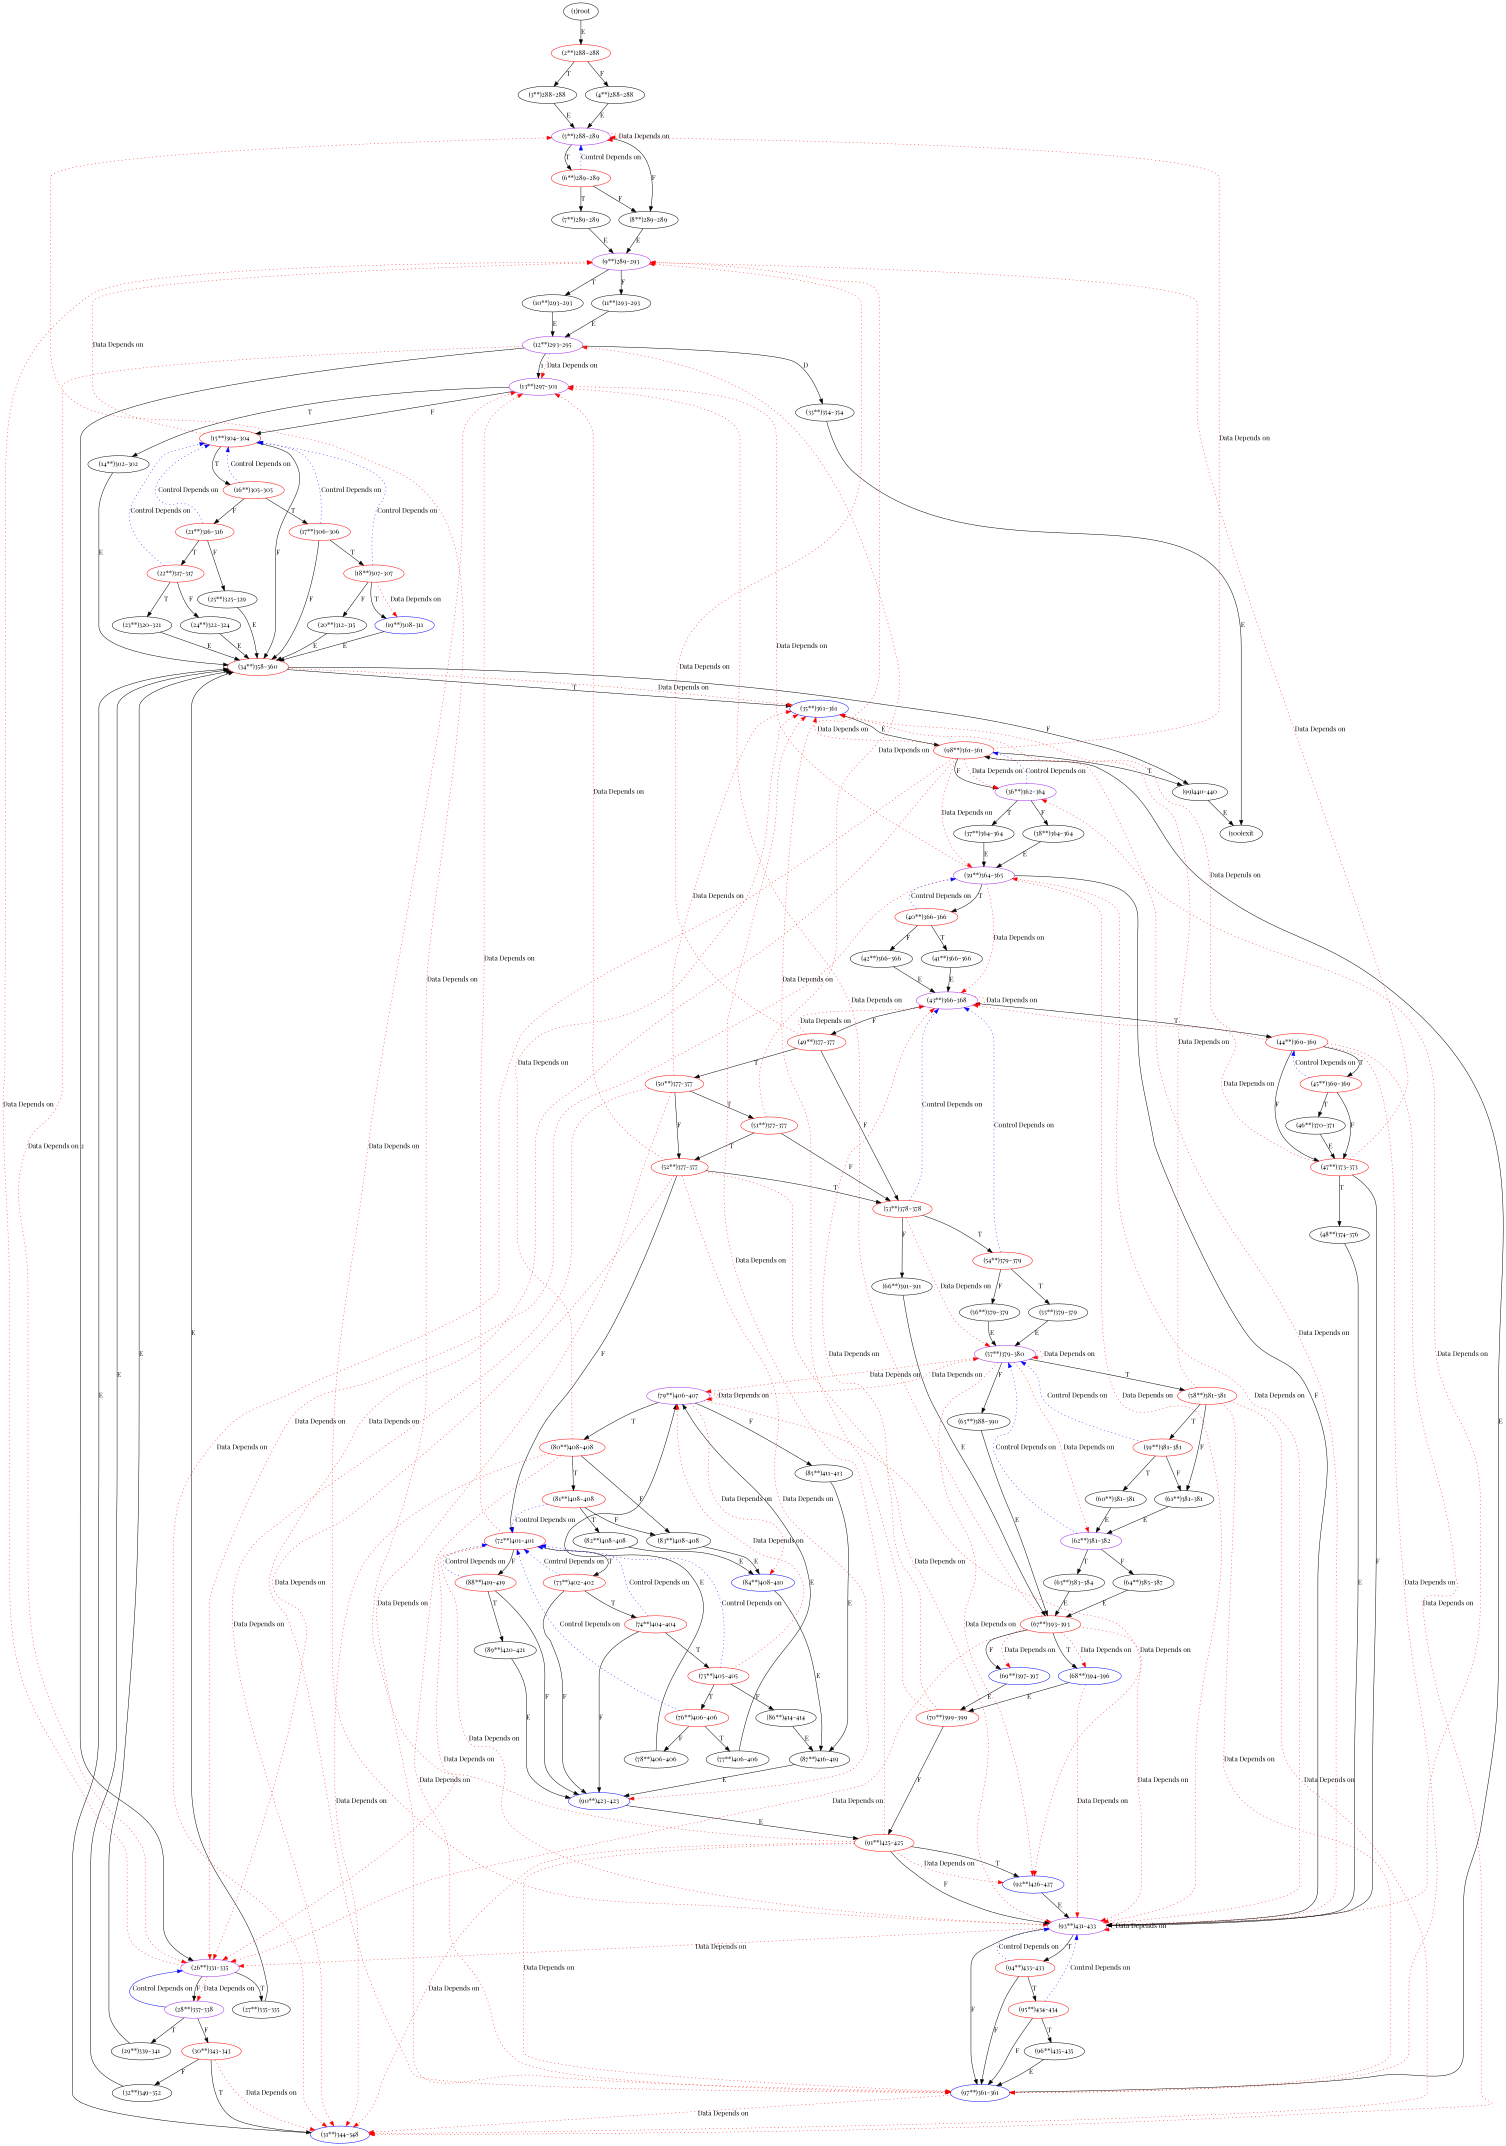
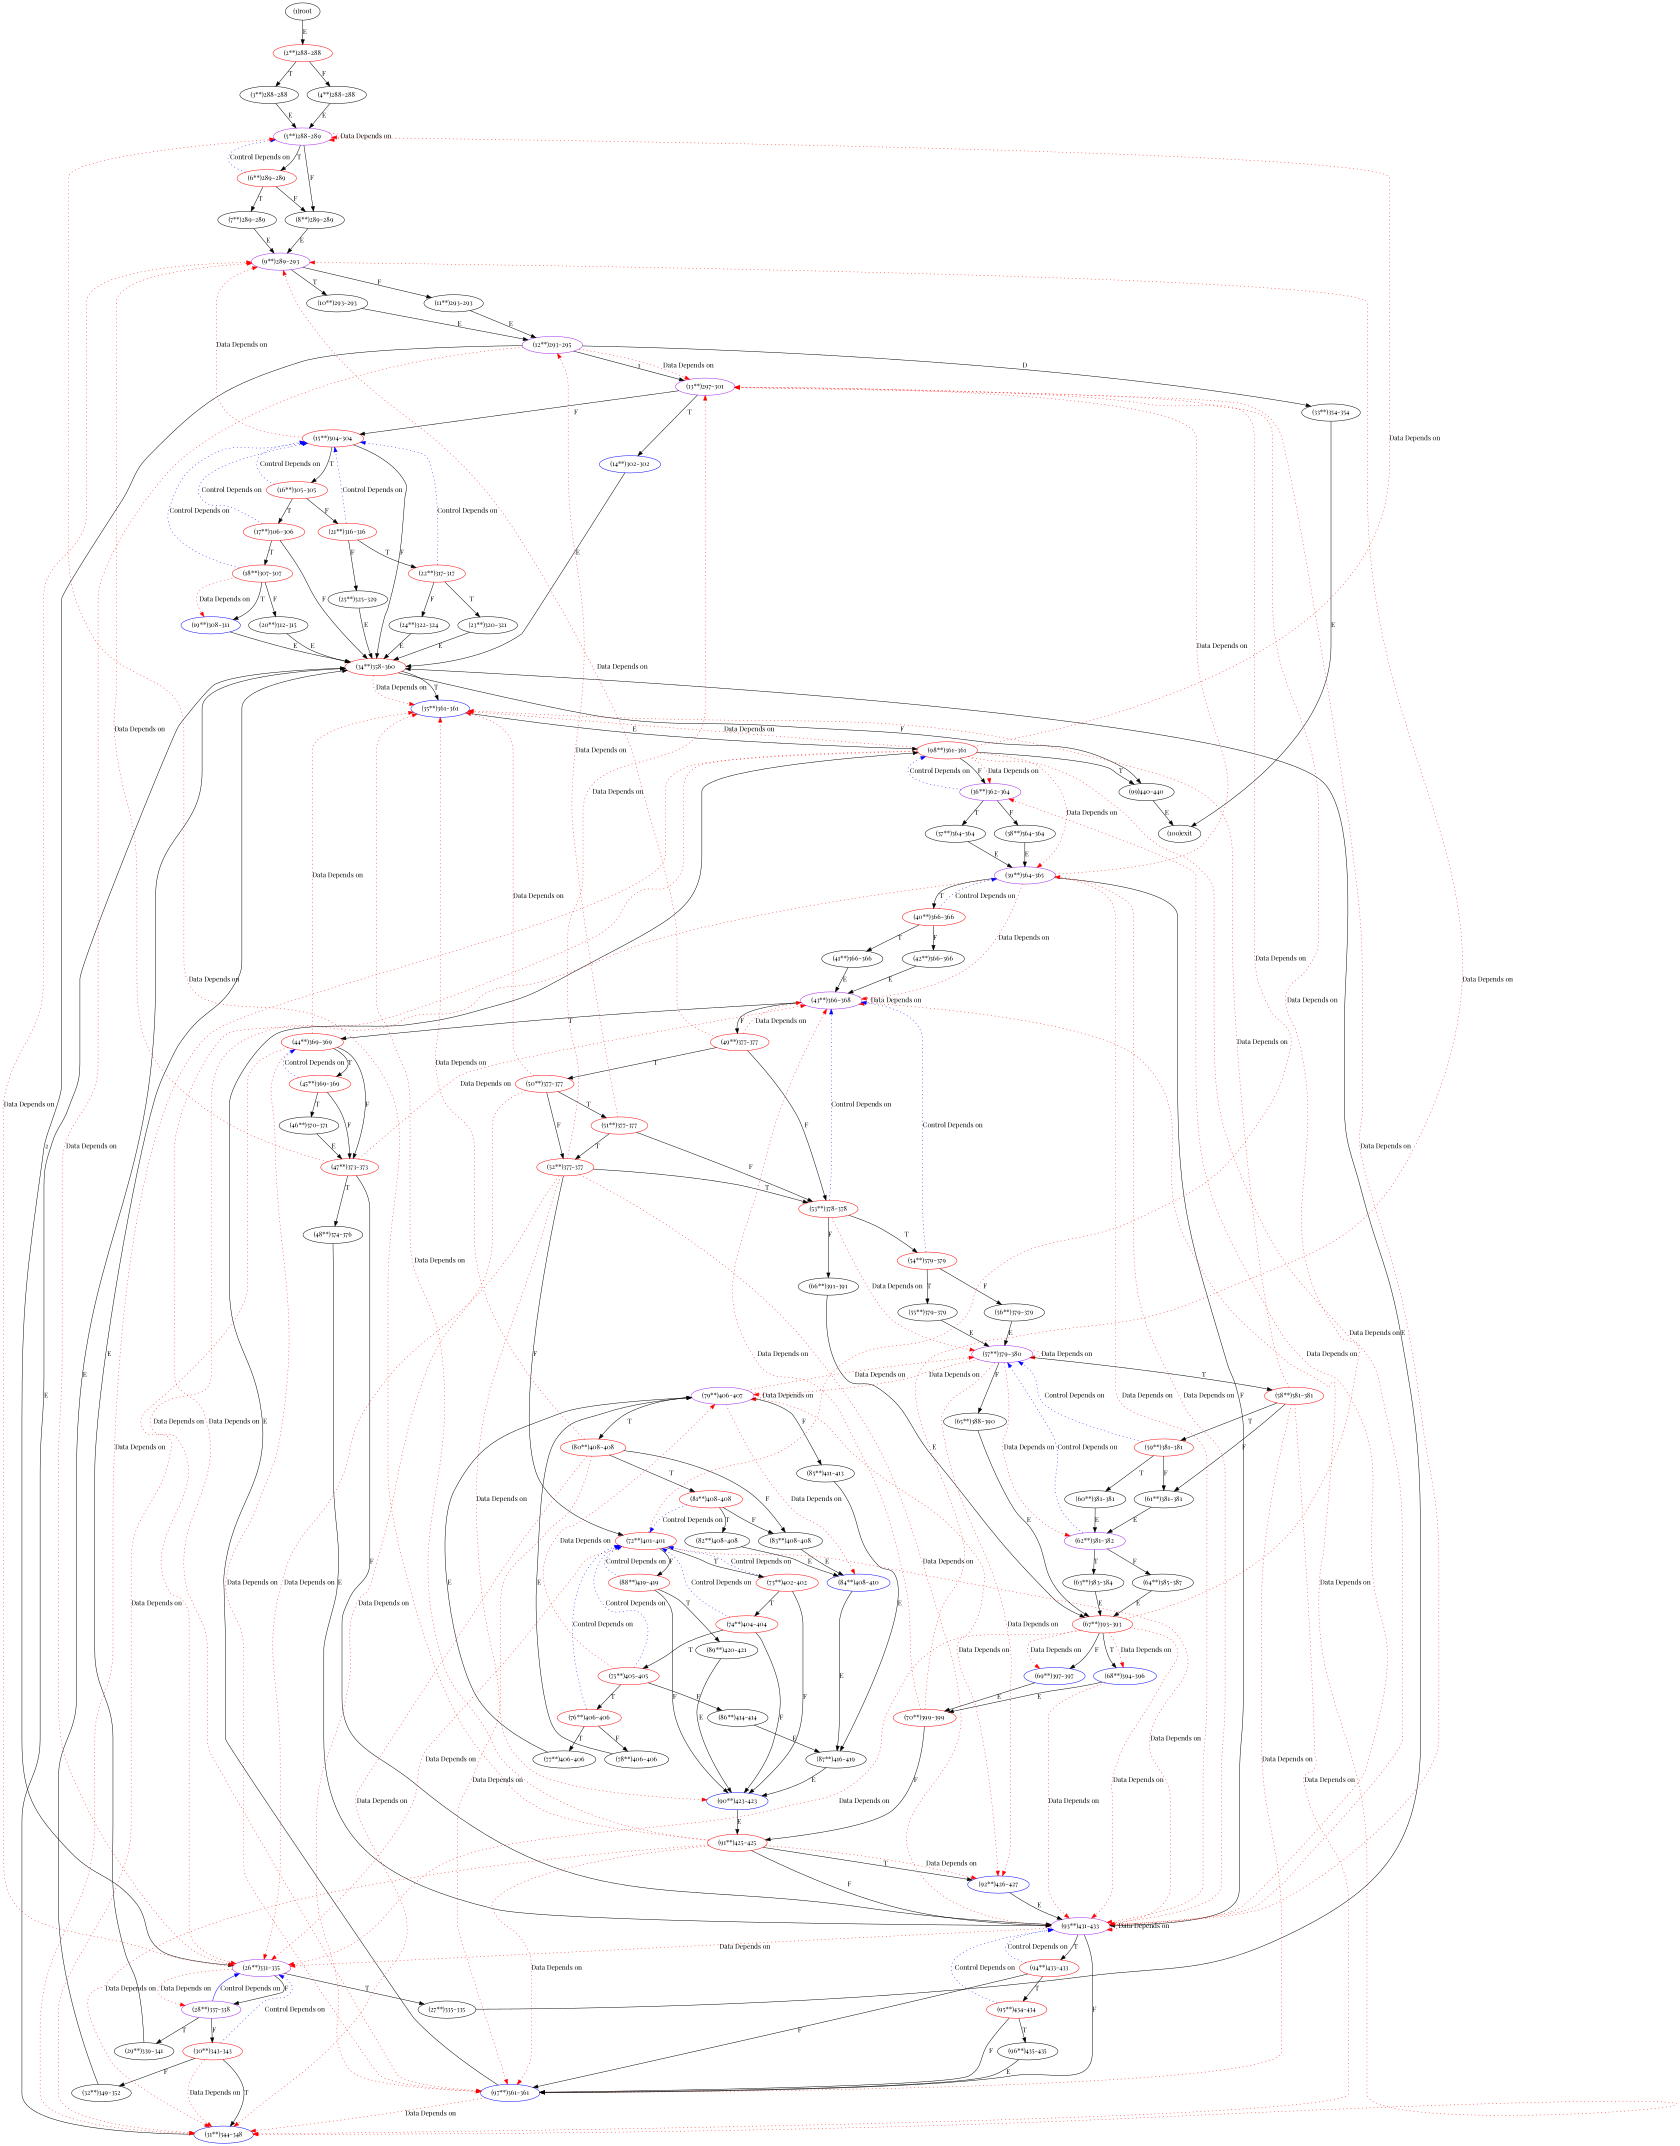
(119, 464) -> (630, 464)
(275, 1526) -> (1522, 2115)
none -> (260, 2005)
